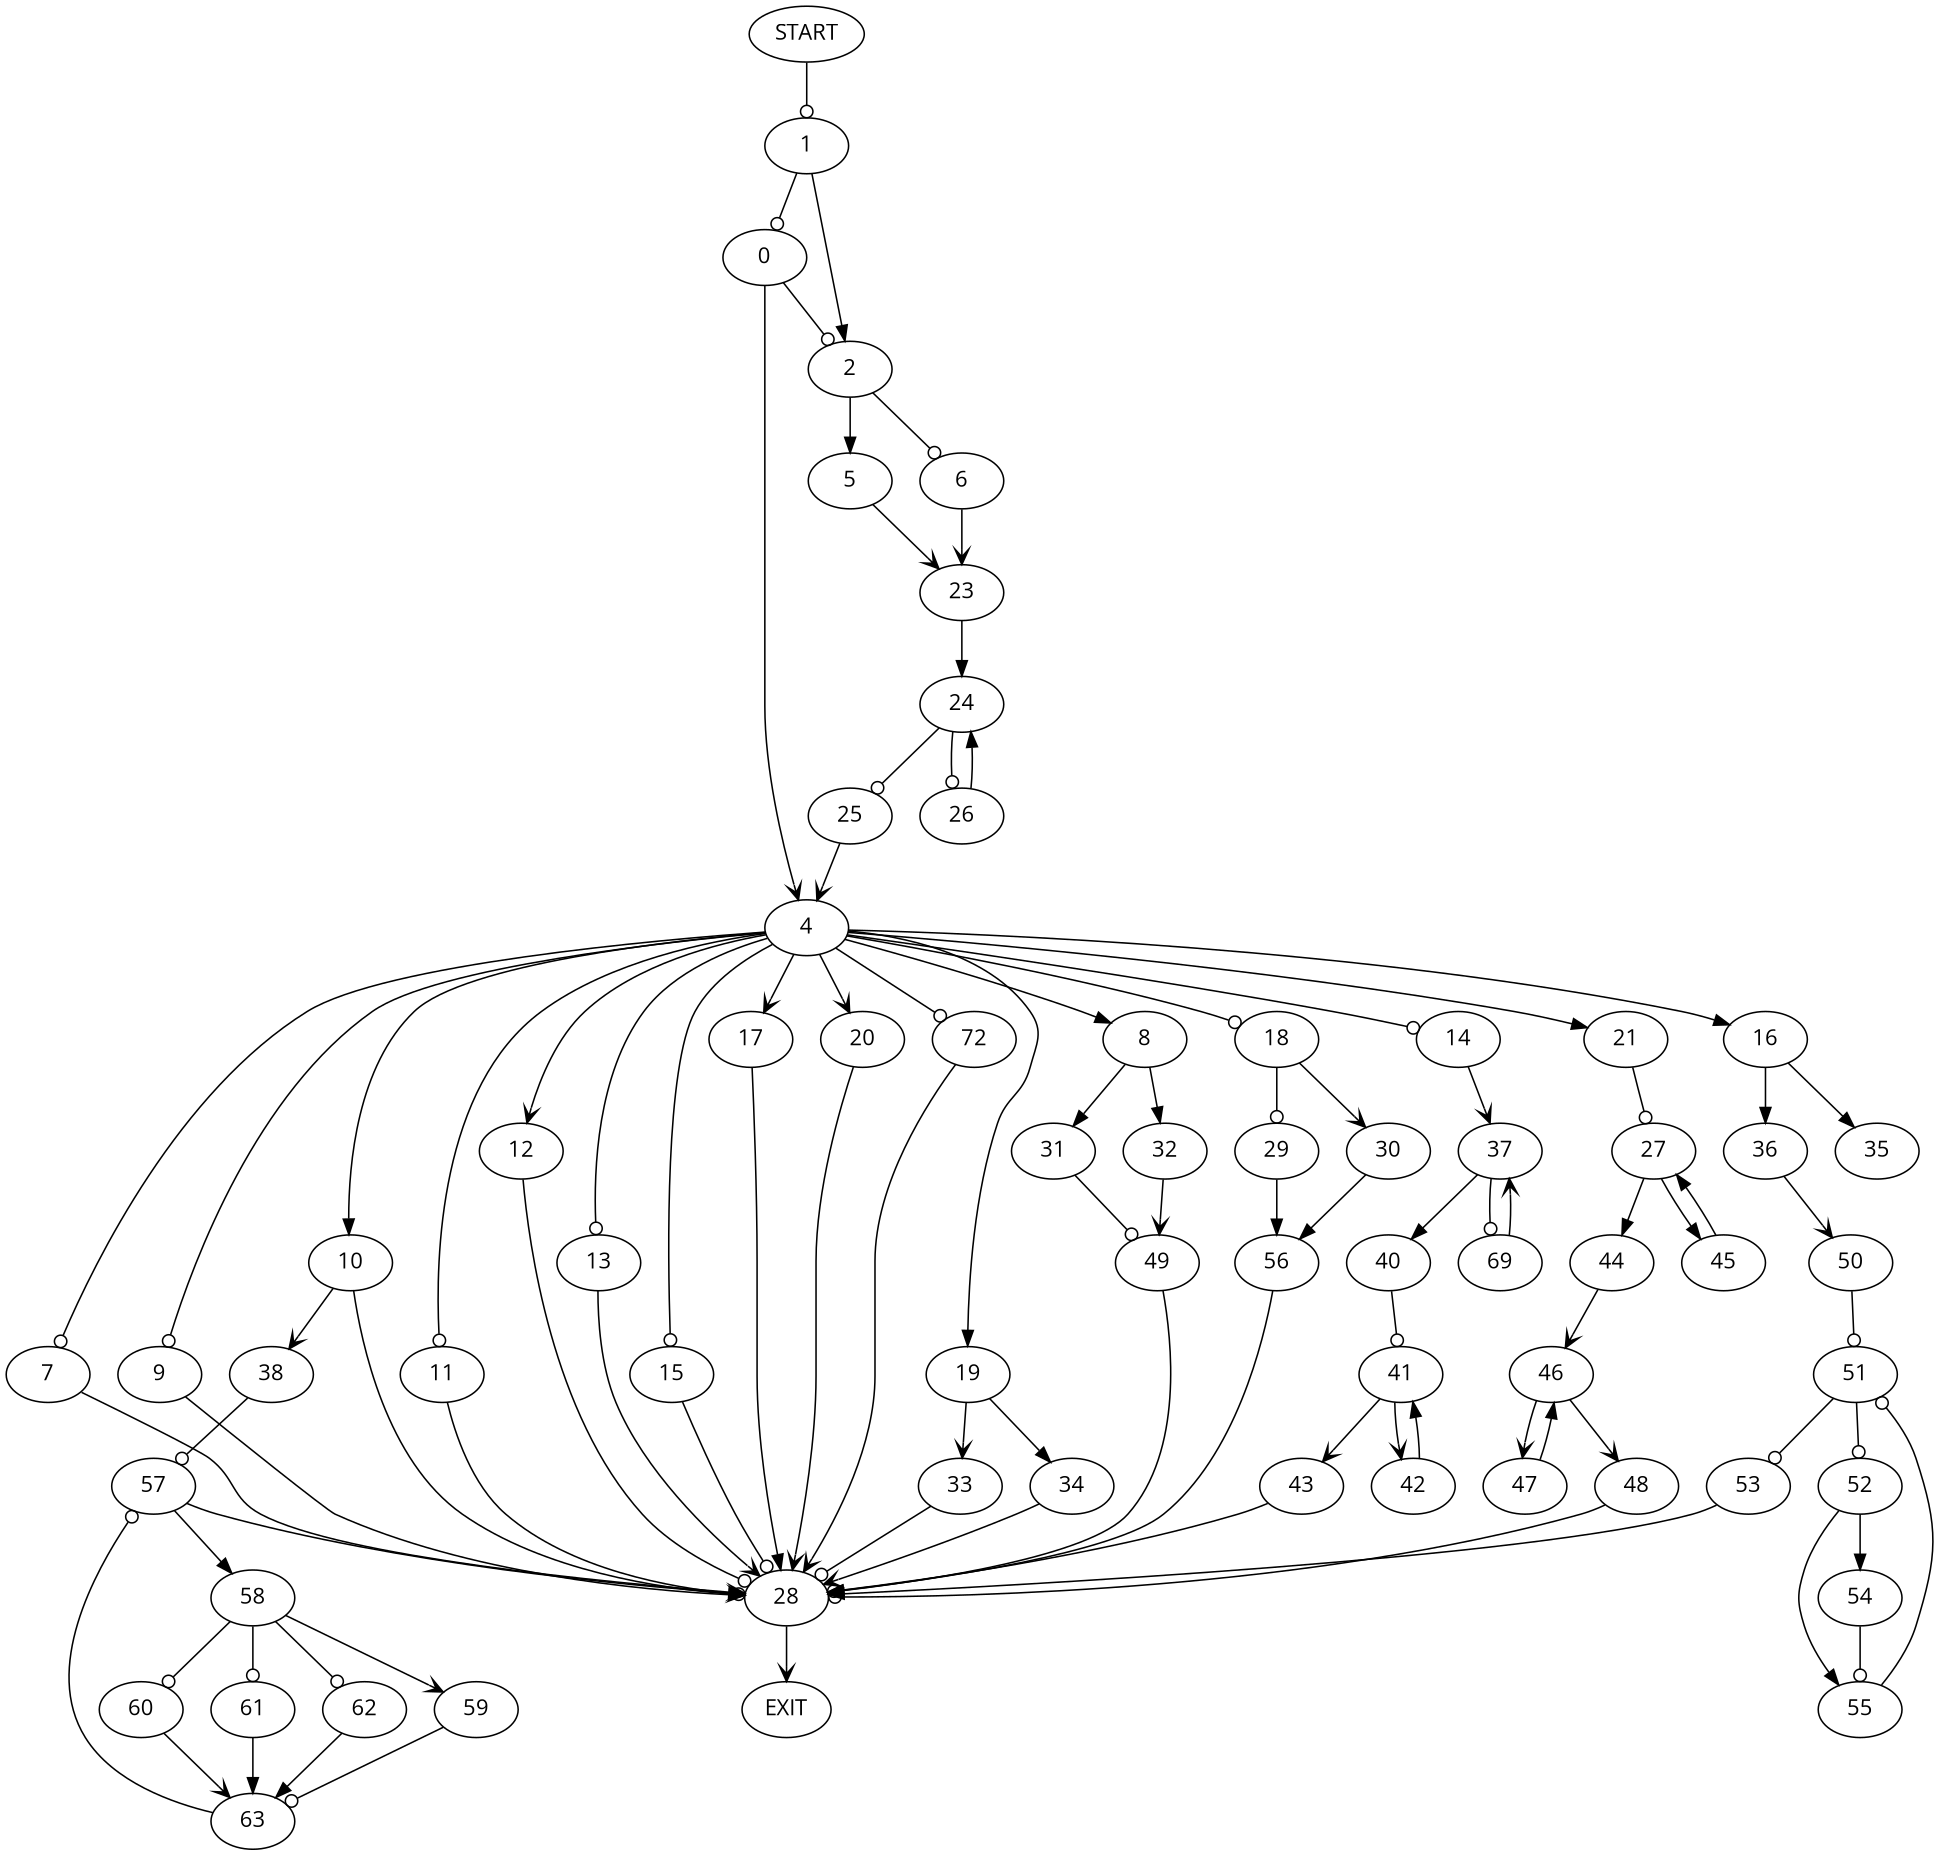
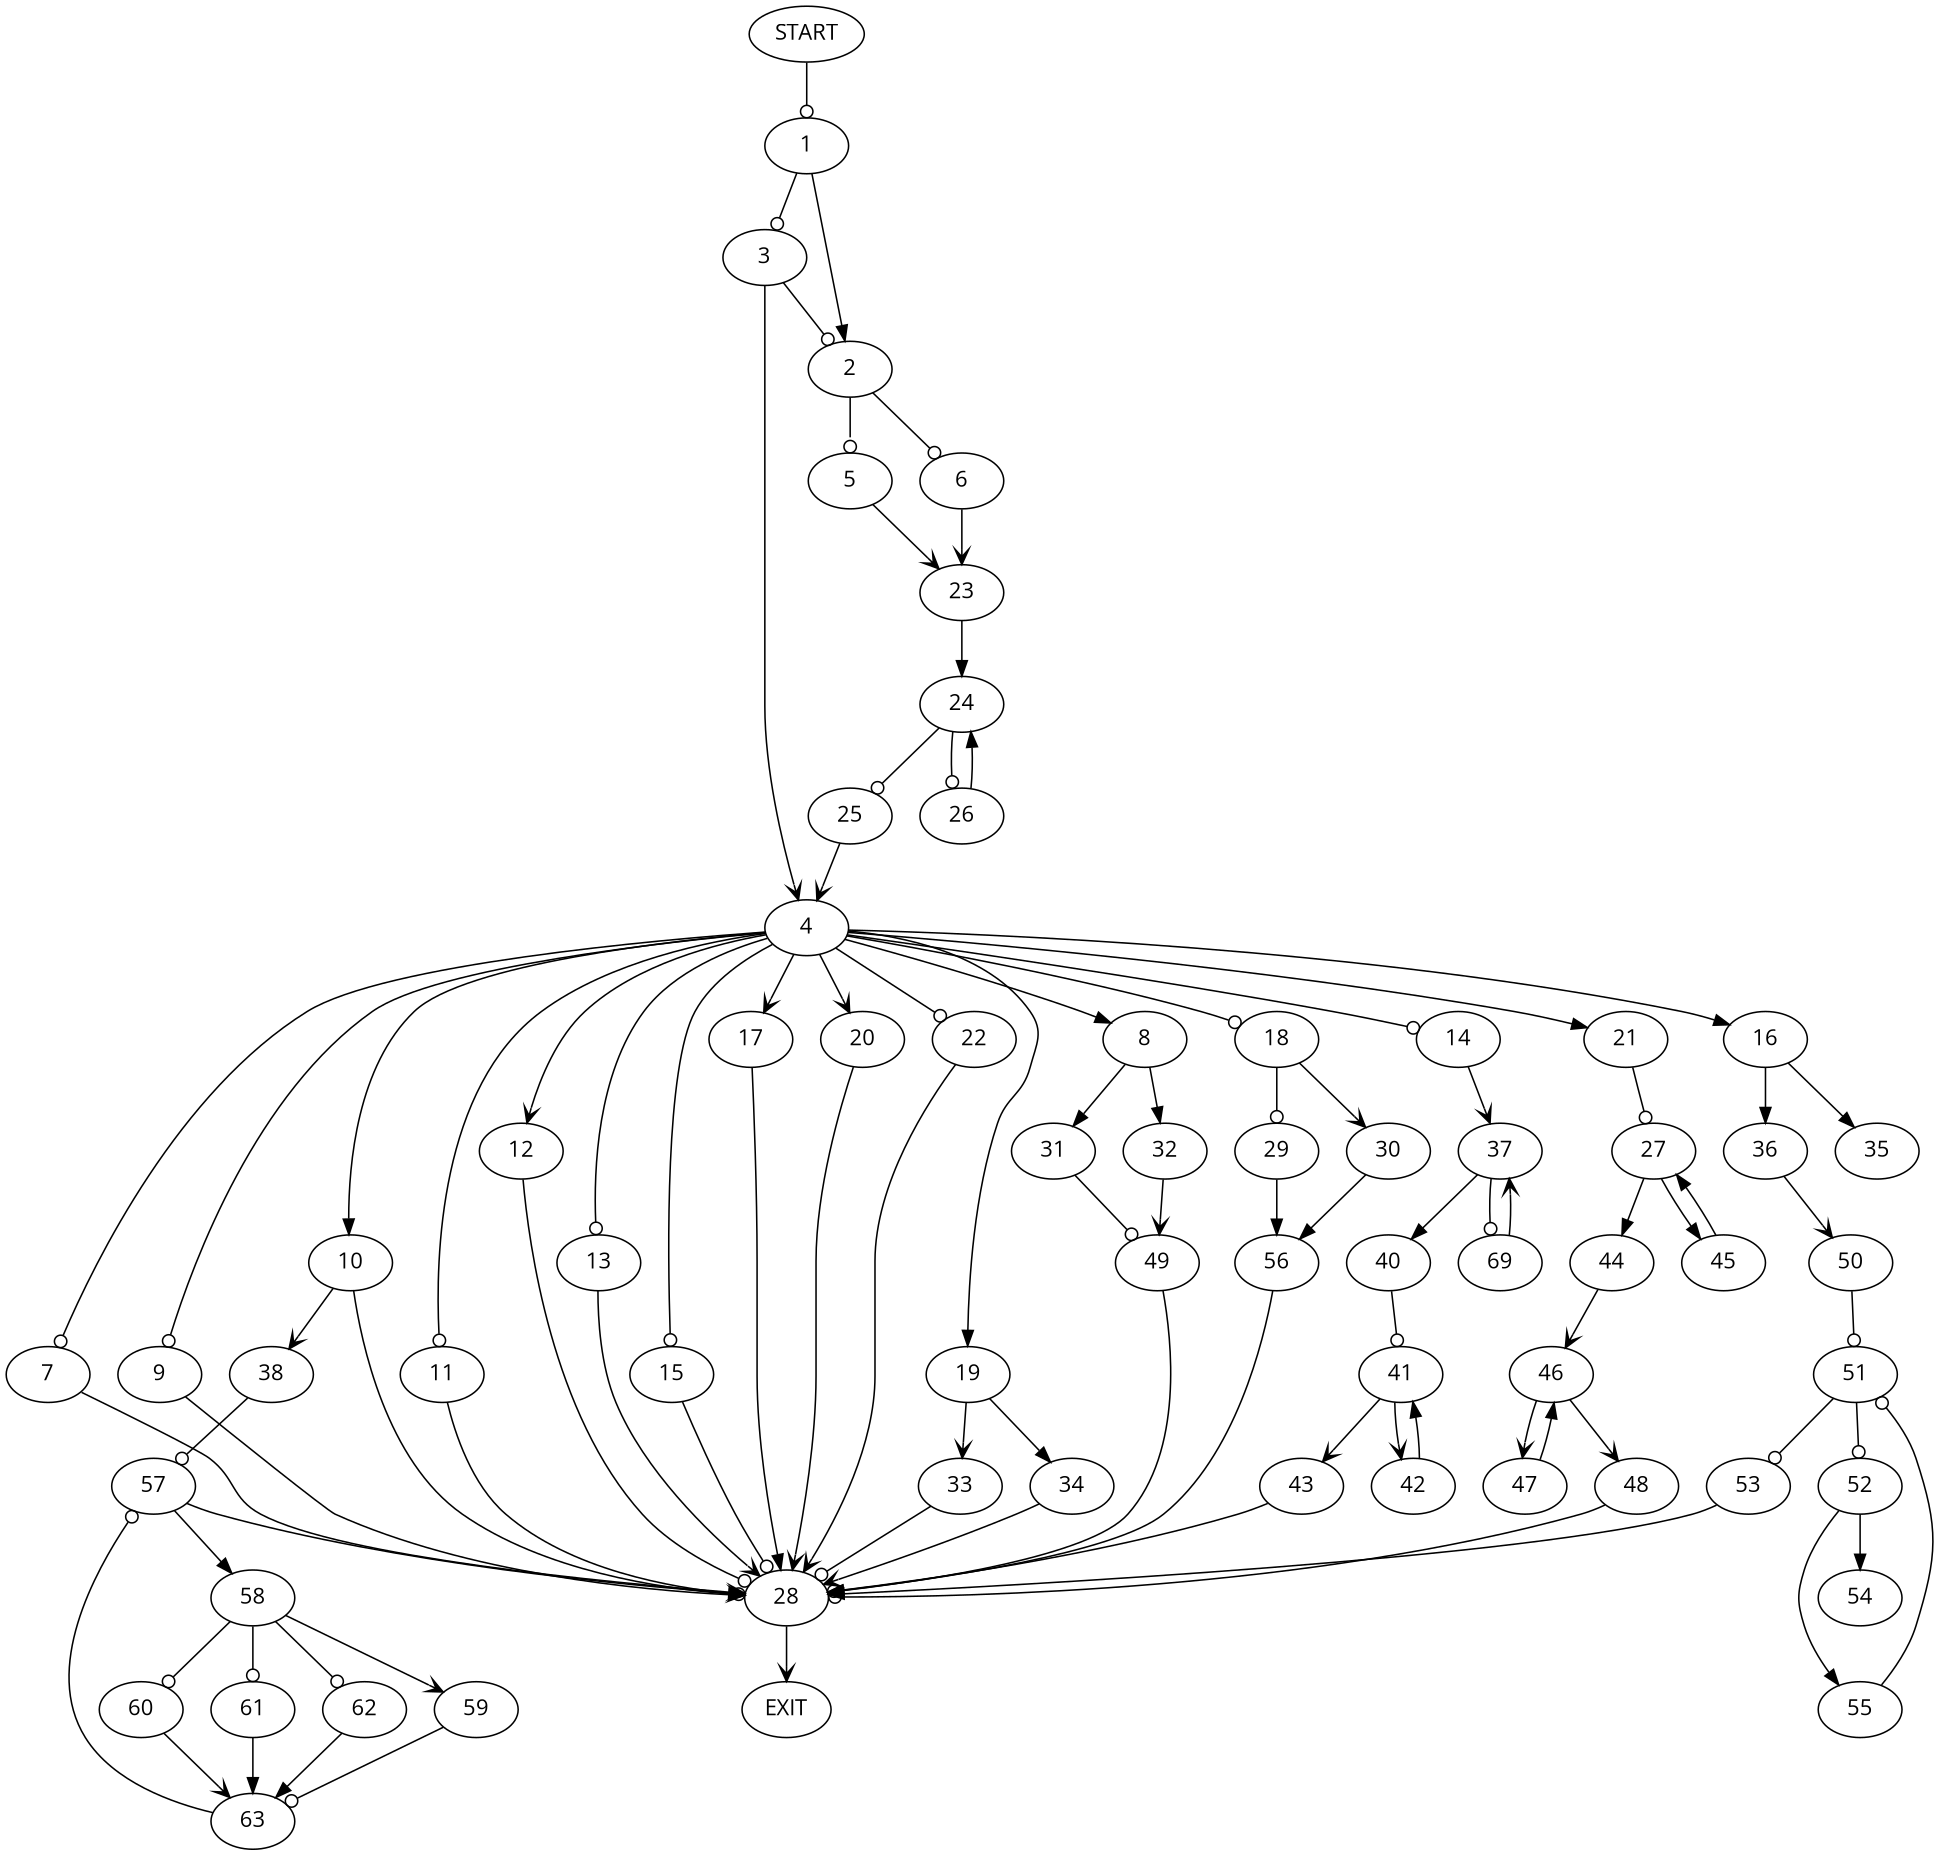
(765, 258) -> (765, 258)
(850, 417) -> (850, 417)
(974, 1039) -> (974, 1039)
(1860, 1648) -> none
